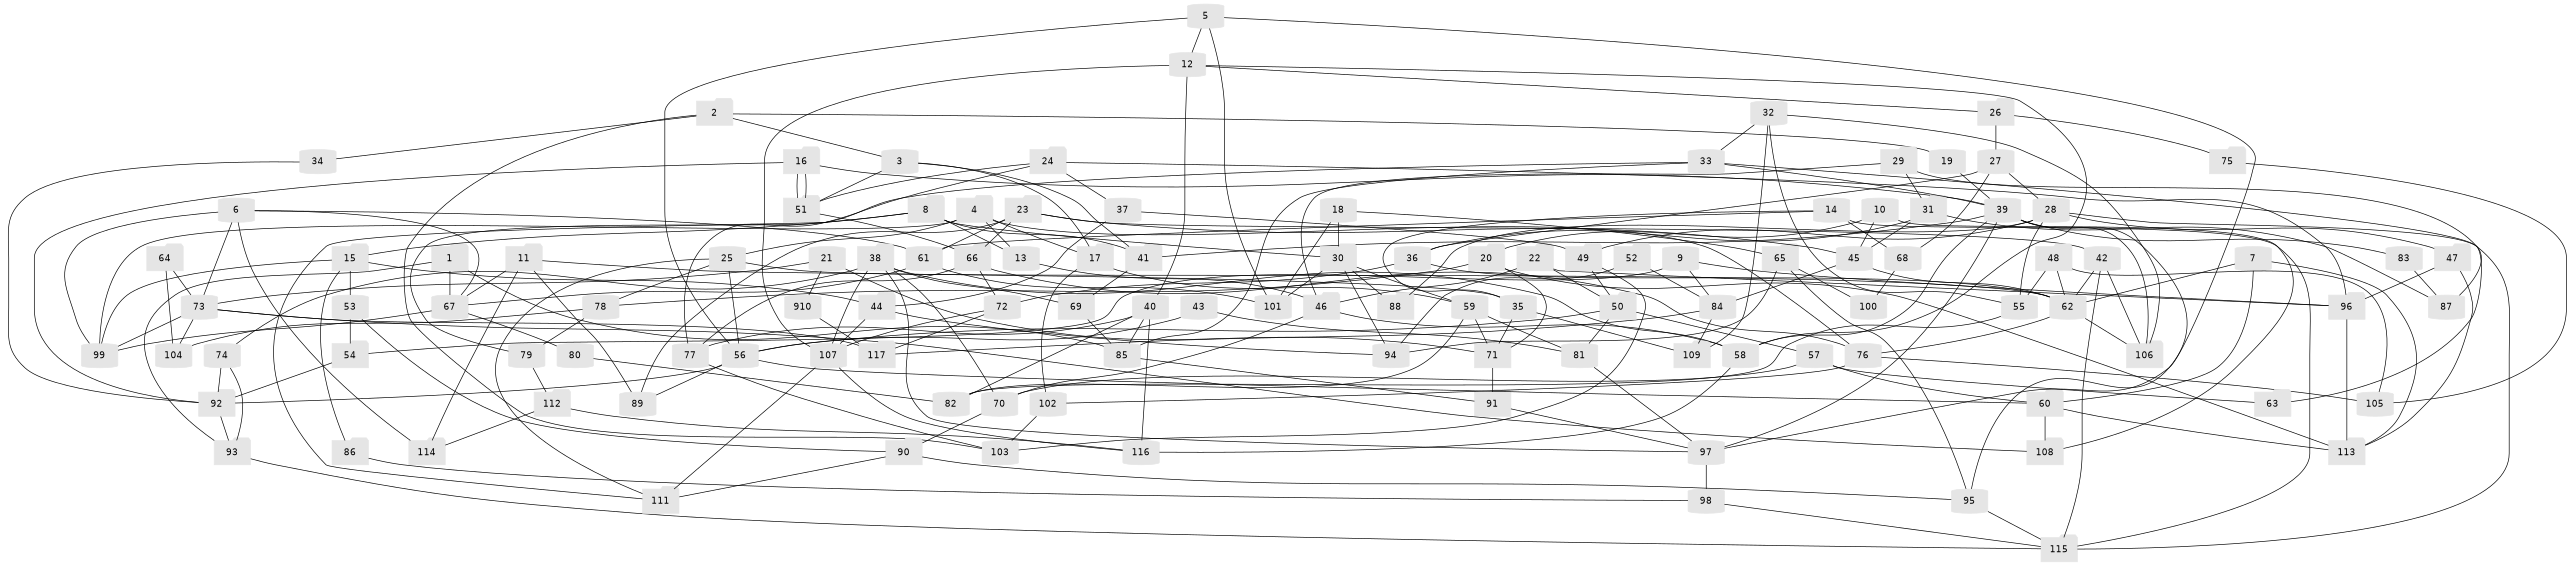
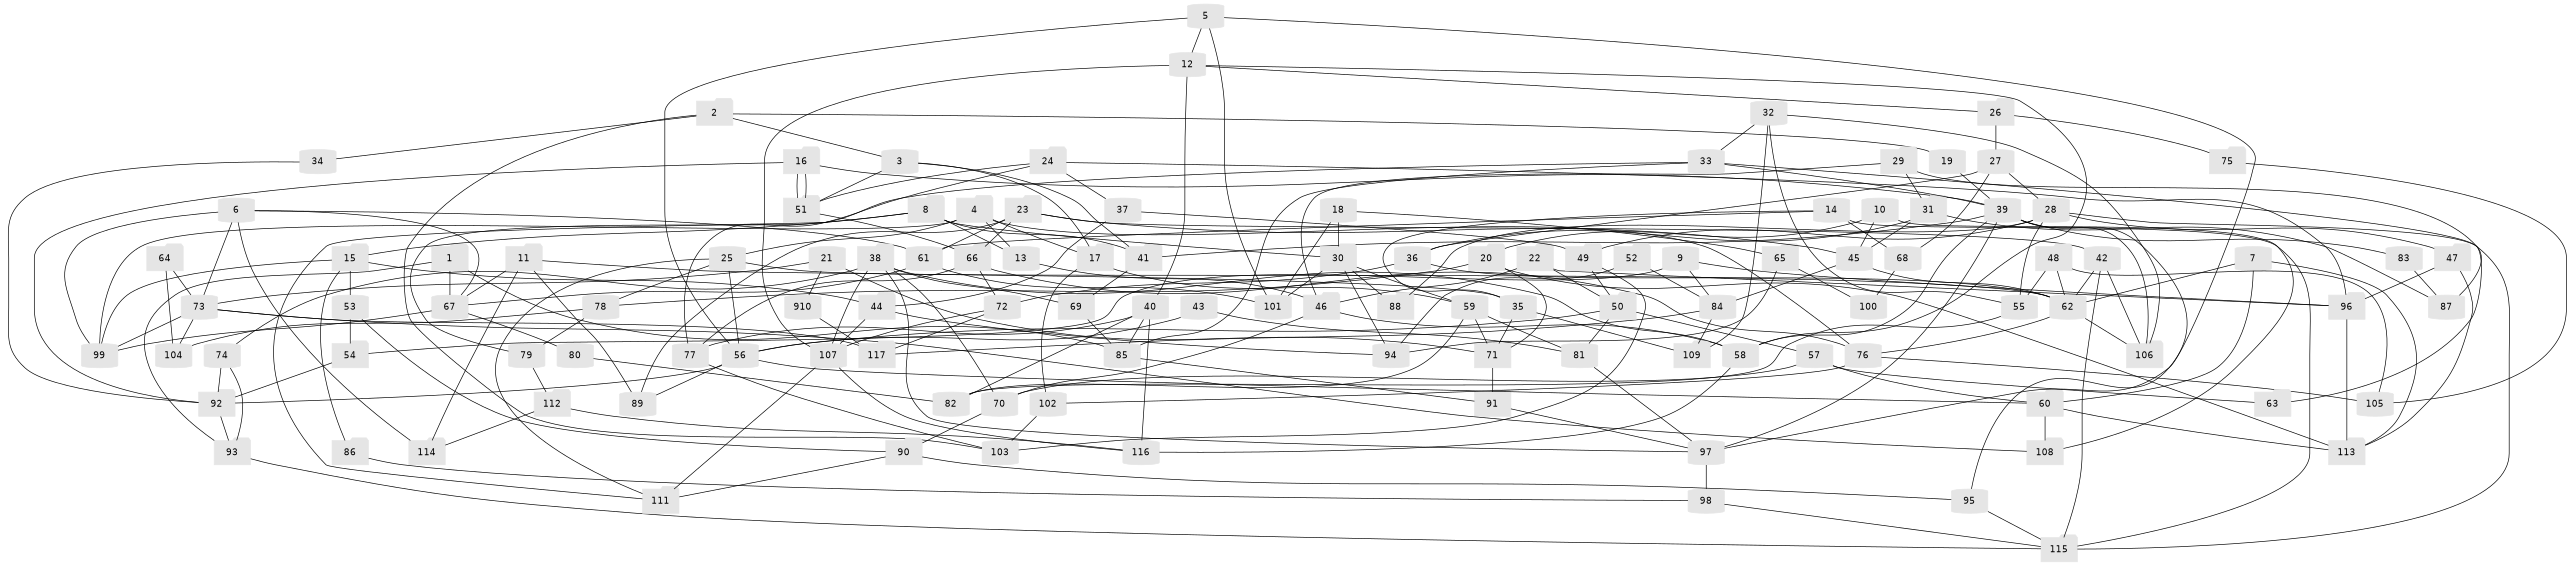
(1906, 366) -> none
